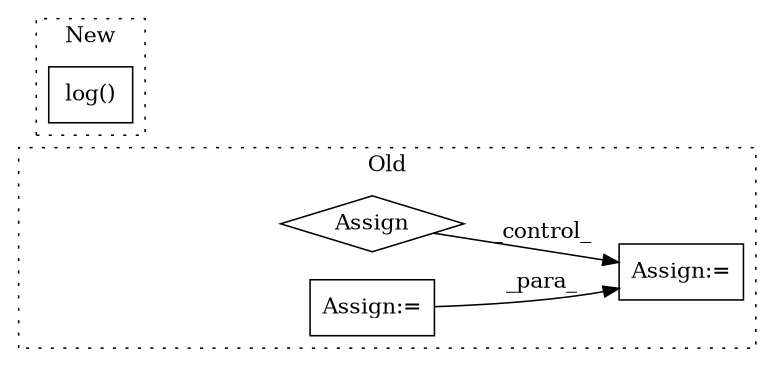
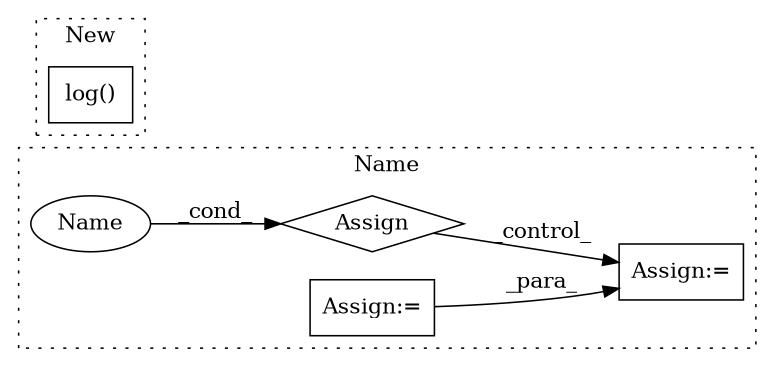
(387, 166) -> (387, 166)
none -> (91, 224)
